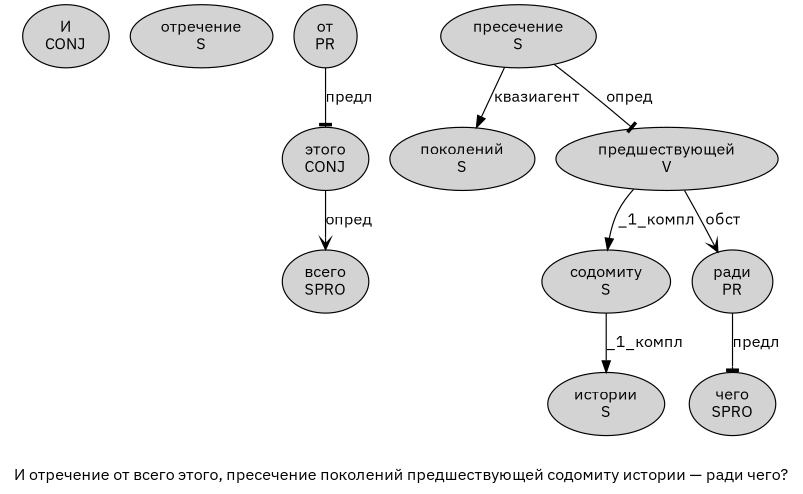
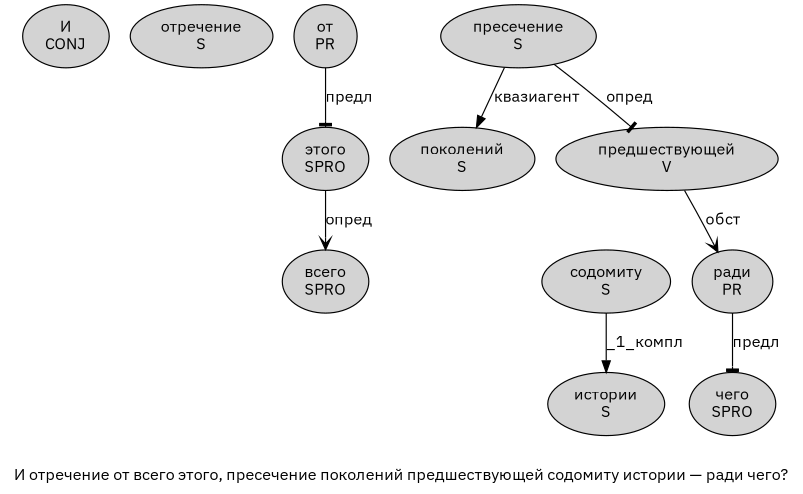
(326, 159) -> (326, 159)
(618, 212) -> none
